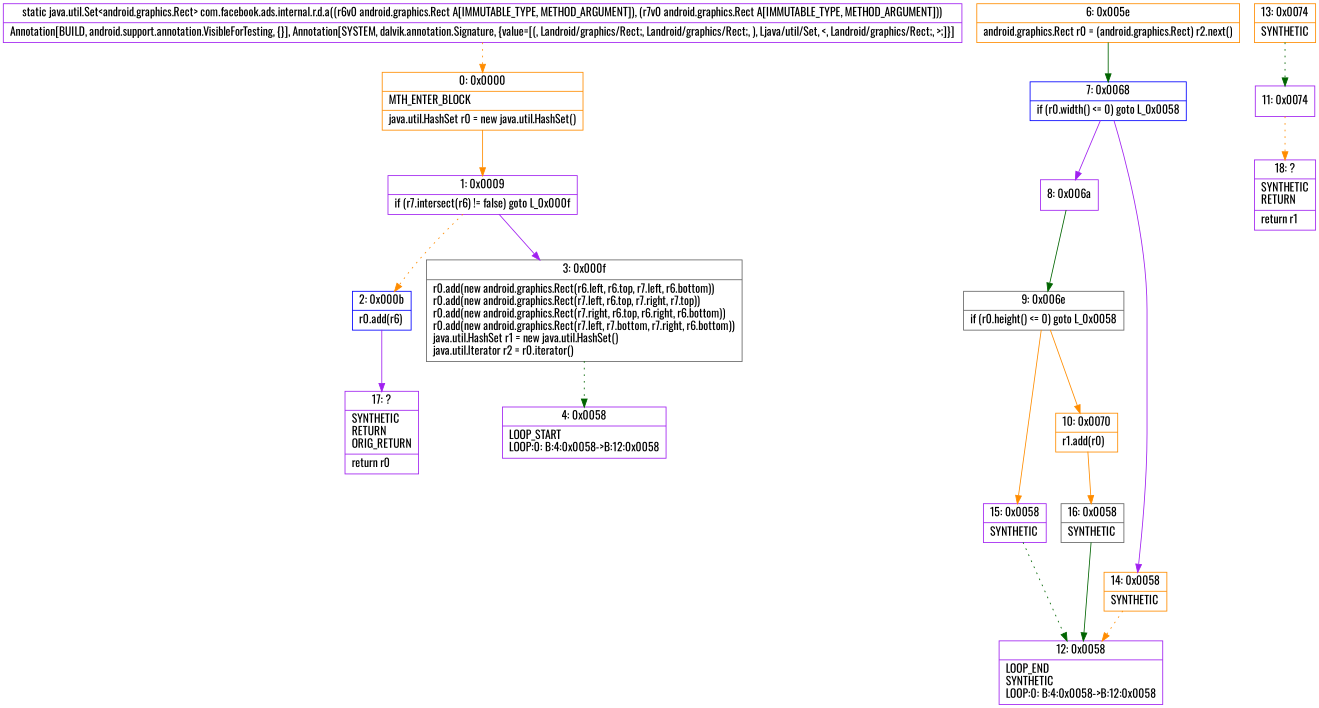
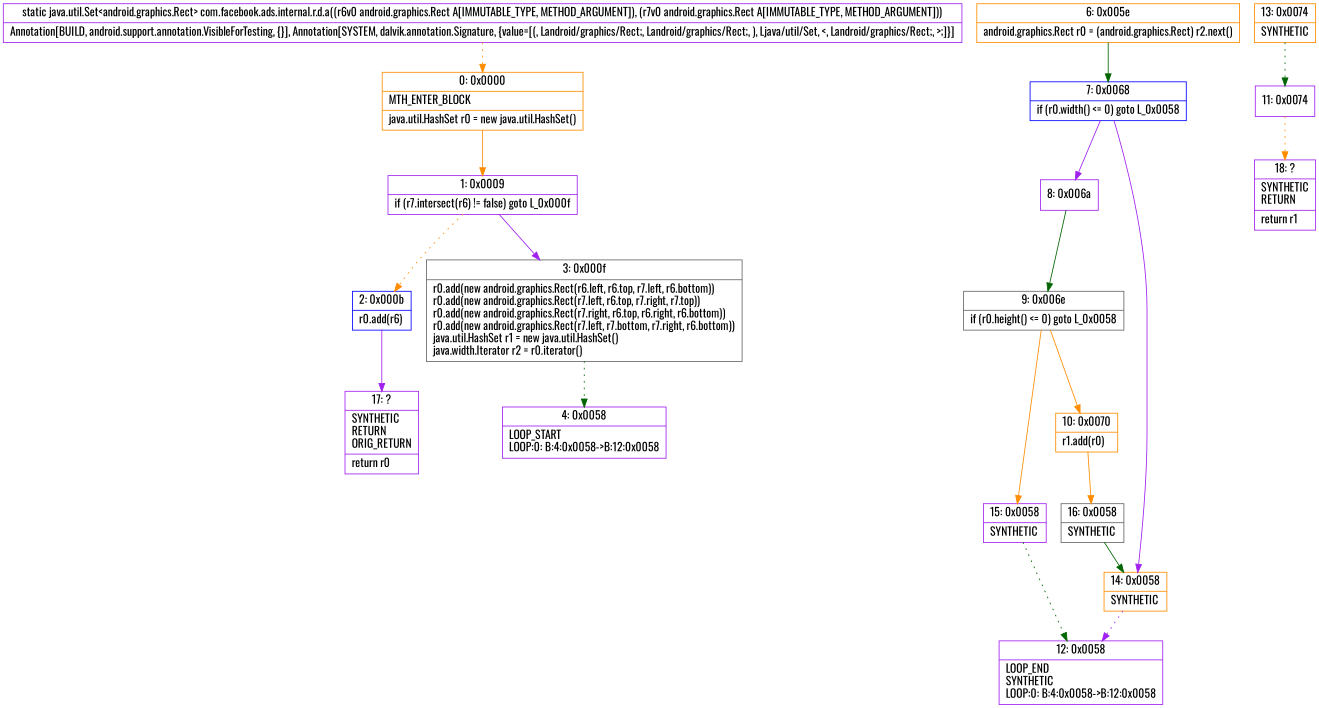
(504, 351) -> (508, 351)
(1088, 588) -> (1112, 554)
(1115, 623) -> (1115, 623)
